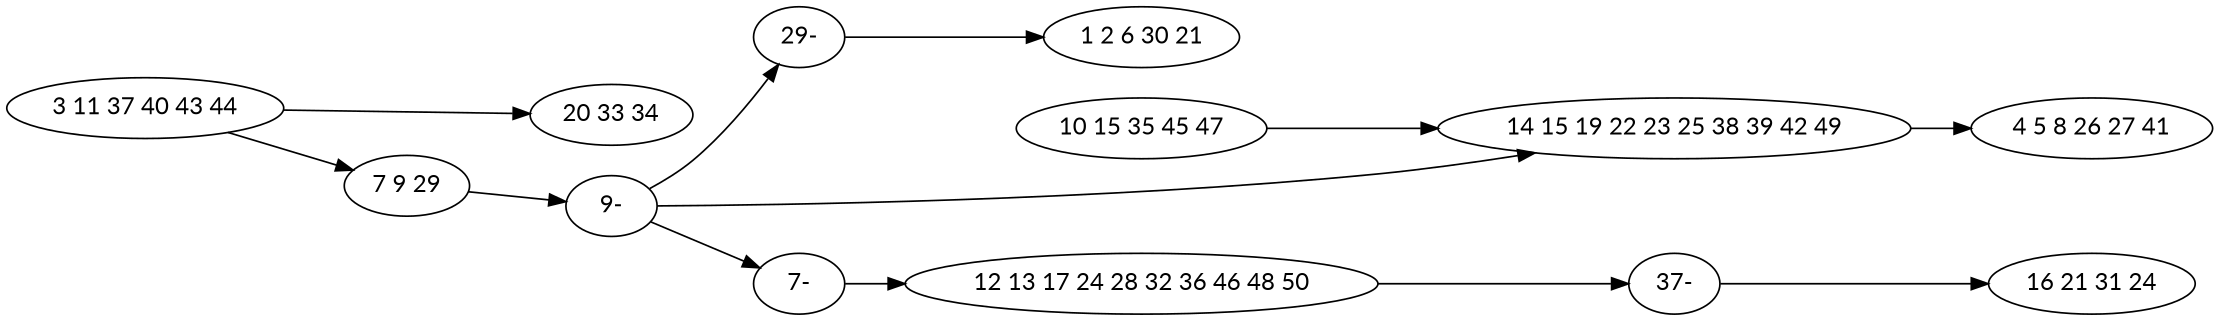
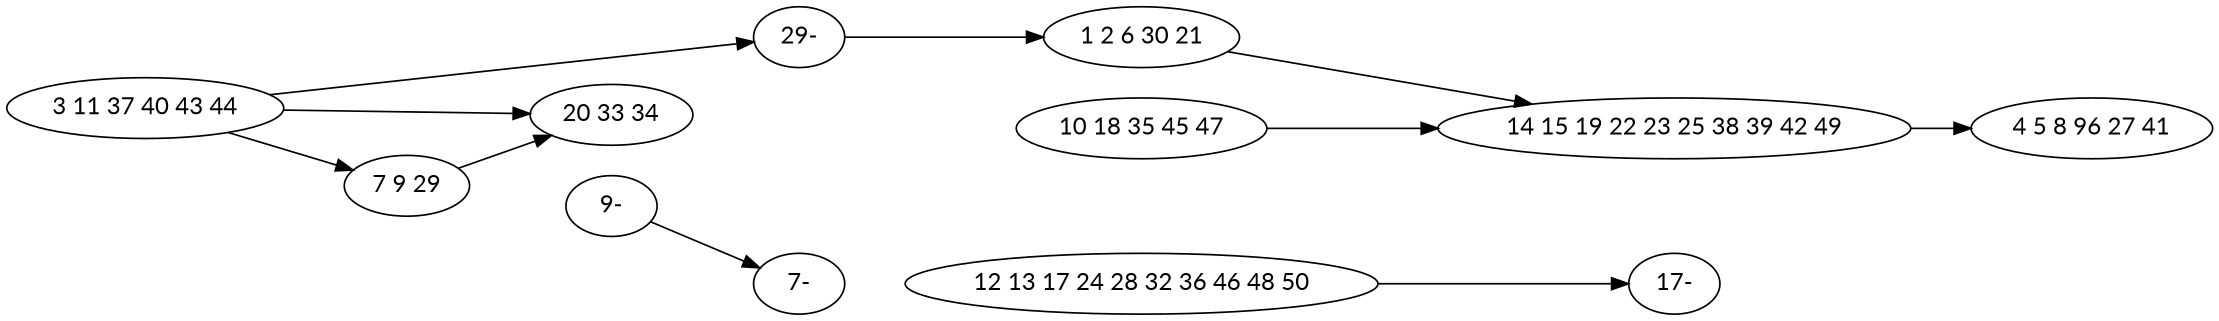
(1142, 128) -> (1142, 128)
(2092, 128) -> (2092, 128)
(715, 140) -> (503, 69)
(1088, 194) -> (1371, 76)
(509, 196) -> (497, 155)
(867, 284) -> none
(1674, 284) -> (1674, 284)
(2092, 284) -> none
